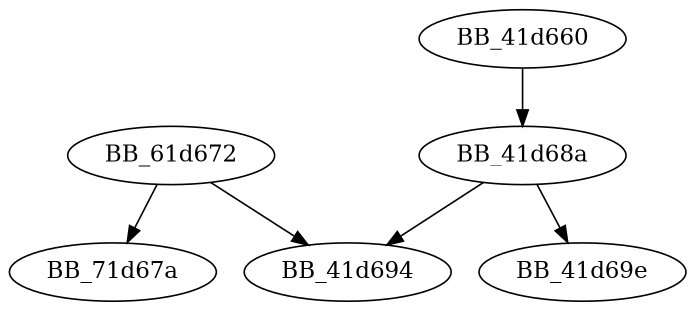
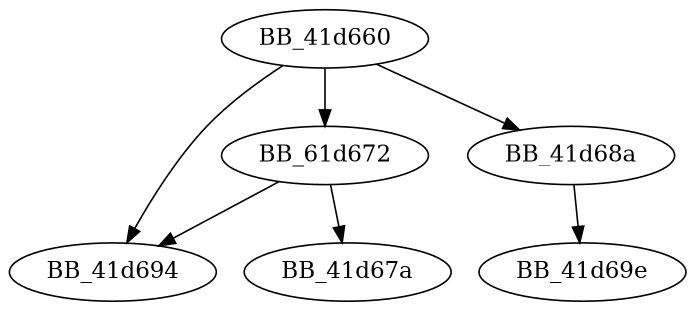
none -> (325, 89)
(442, 209) -> (197, 137)
(113, 272) -> (348, 272)
